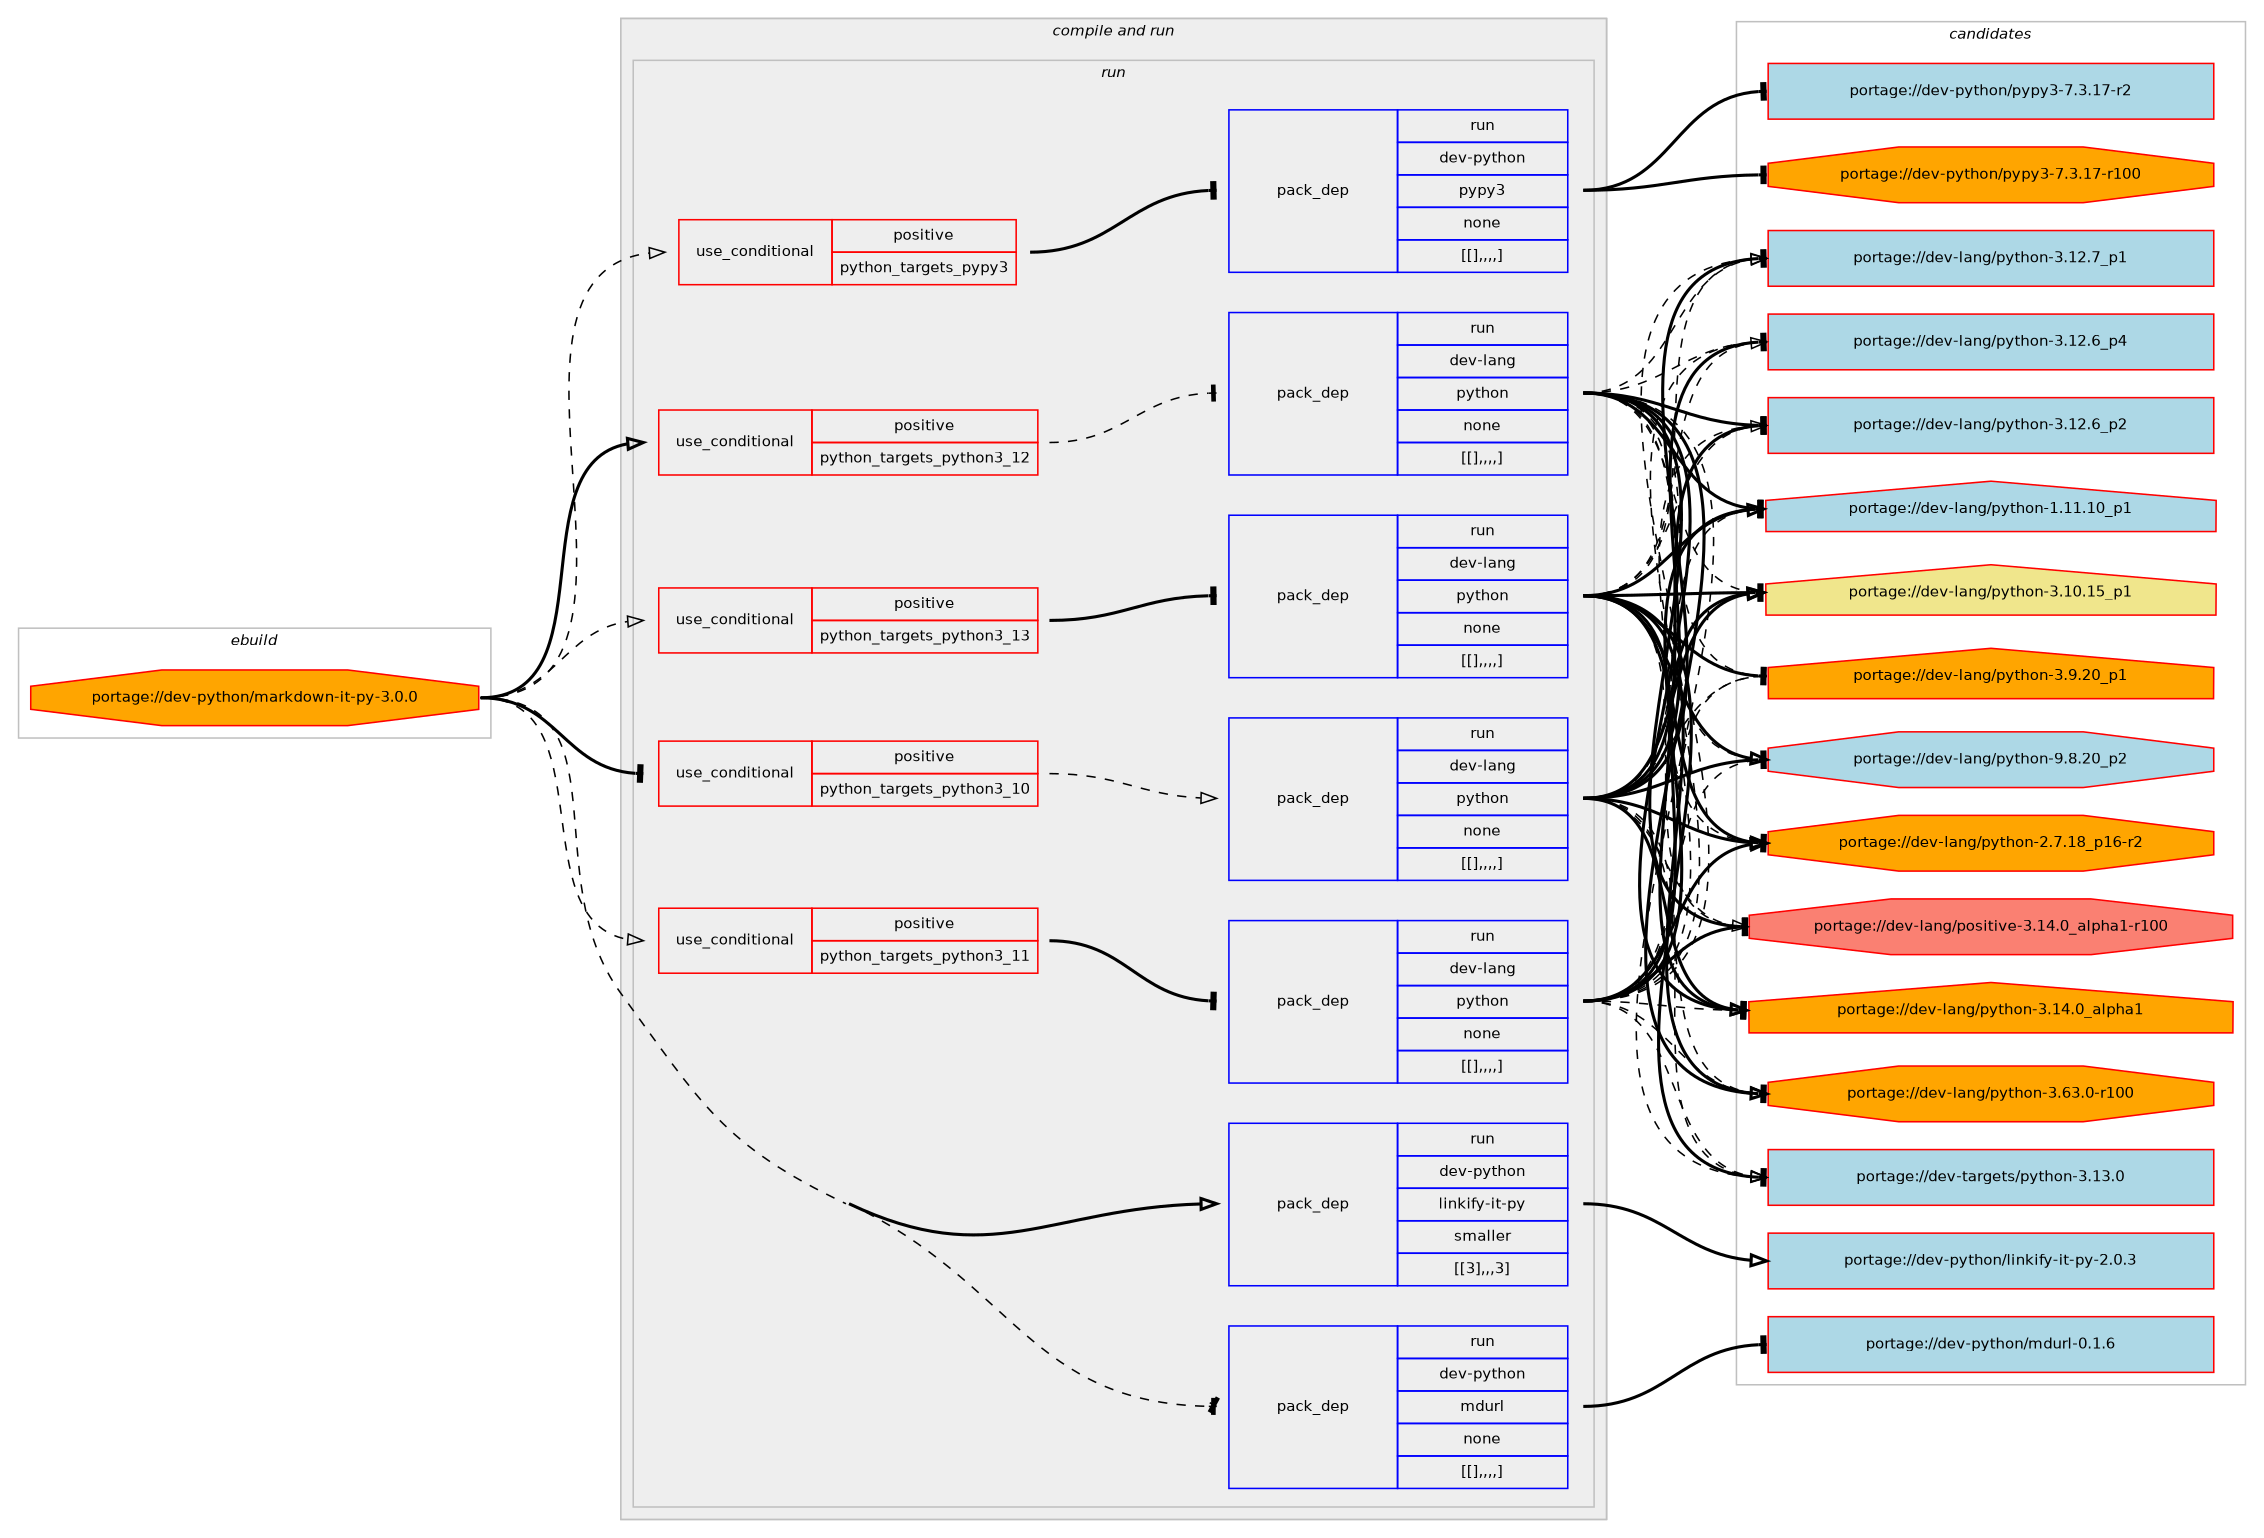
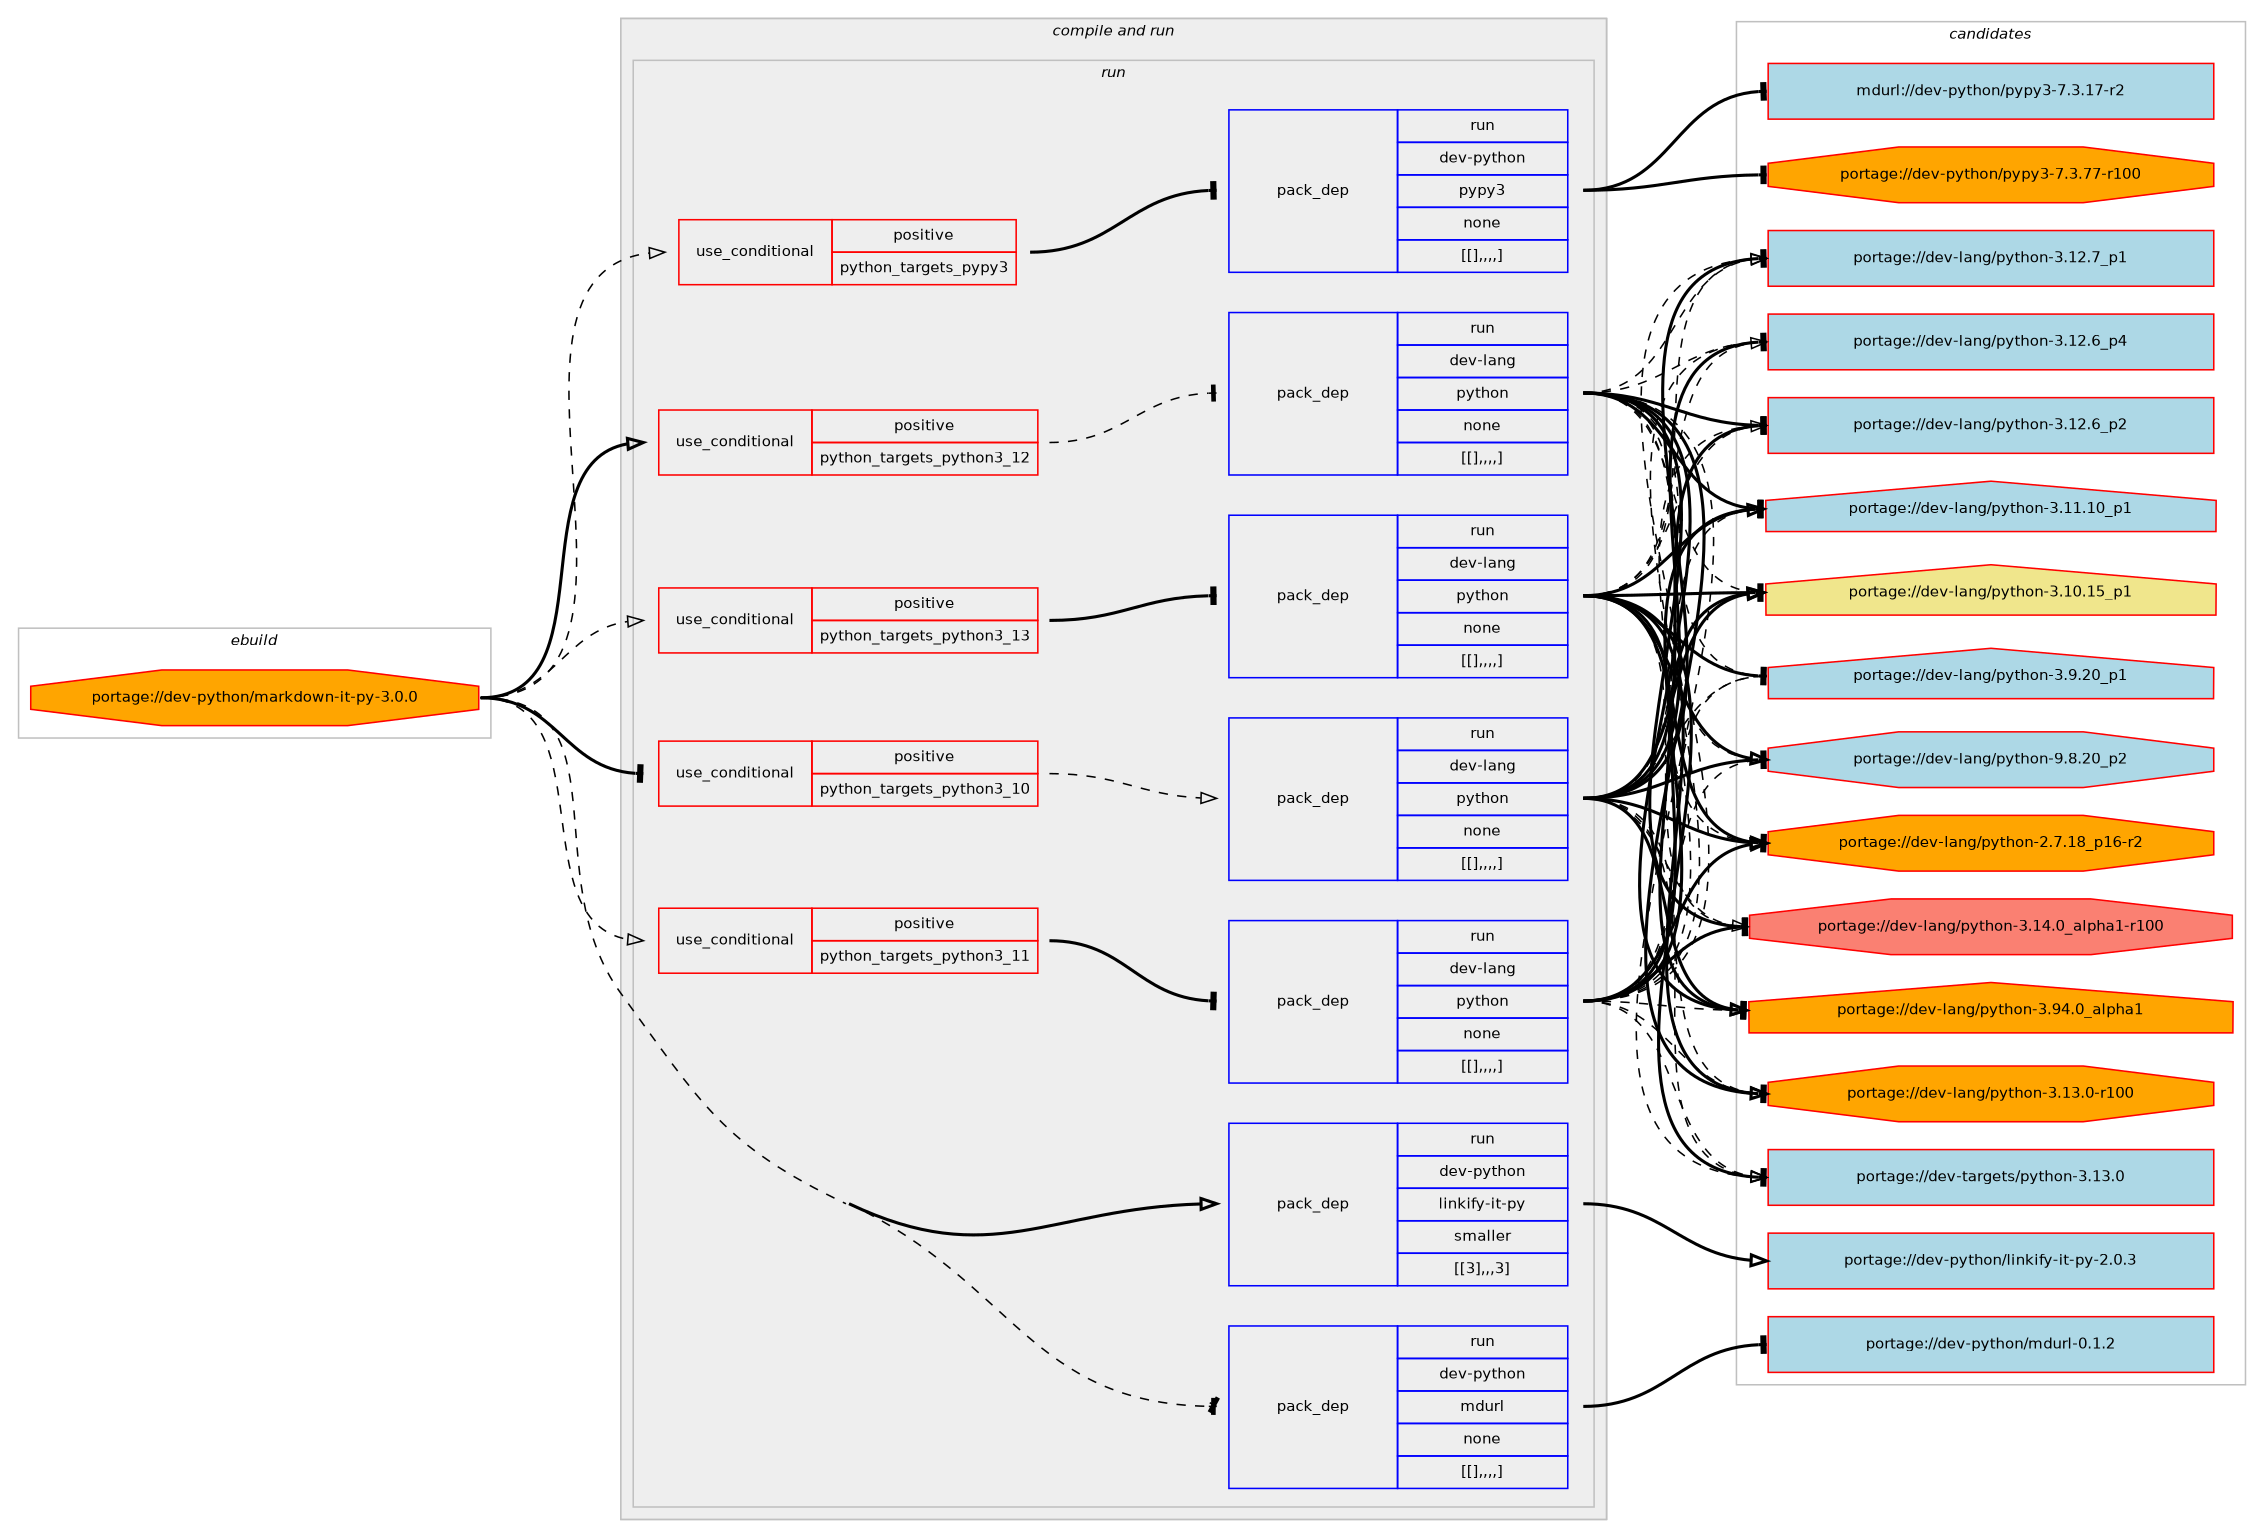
(1991, 91) -> (1991, 91)
(1991, 175) -> (1991, 175)
(1991, 509) -> (1991, 509)
(1991, 676) -> (1991, 676)
(1991, 927) -> (1991, 927)
(1991, 1010) -> (1991, 1010)
(1991, 1094) -> (1991, 1094)
(1991, 1345) -> (1991, 1345)
